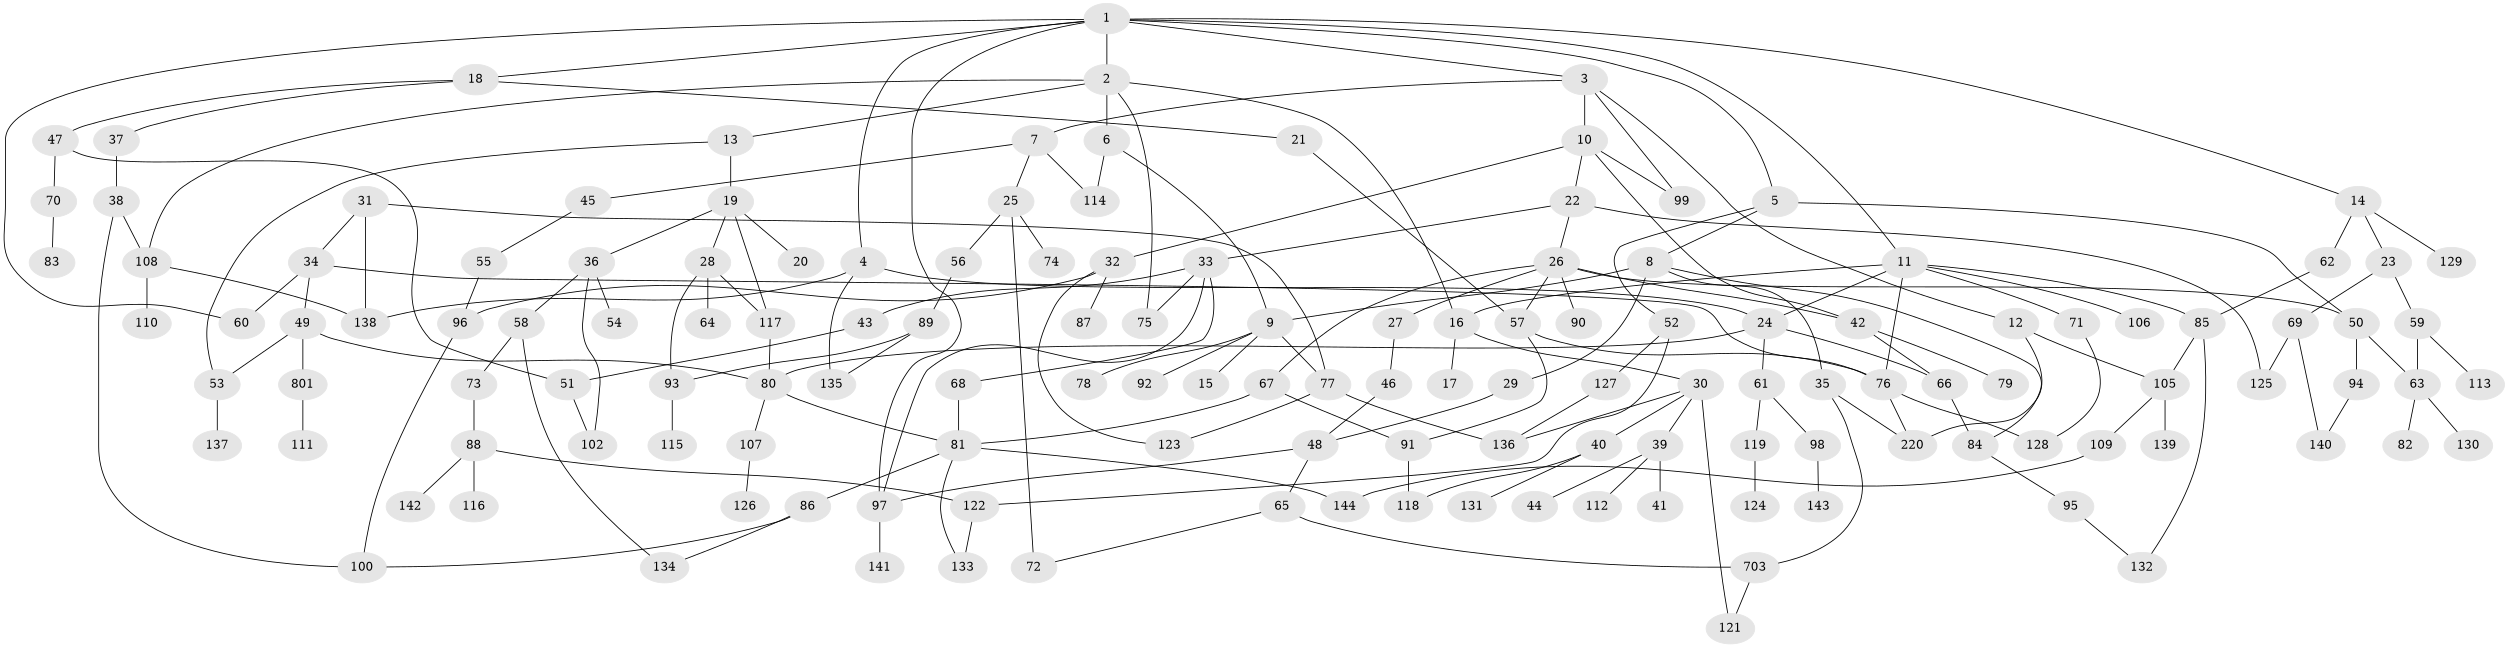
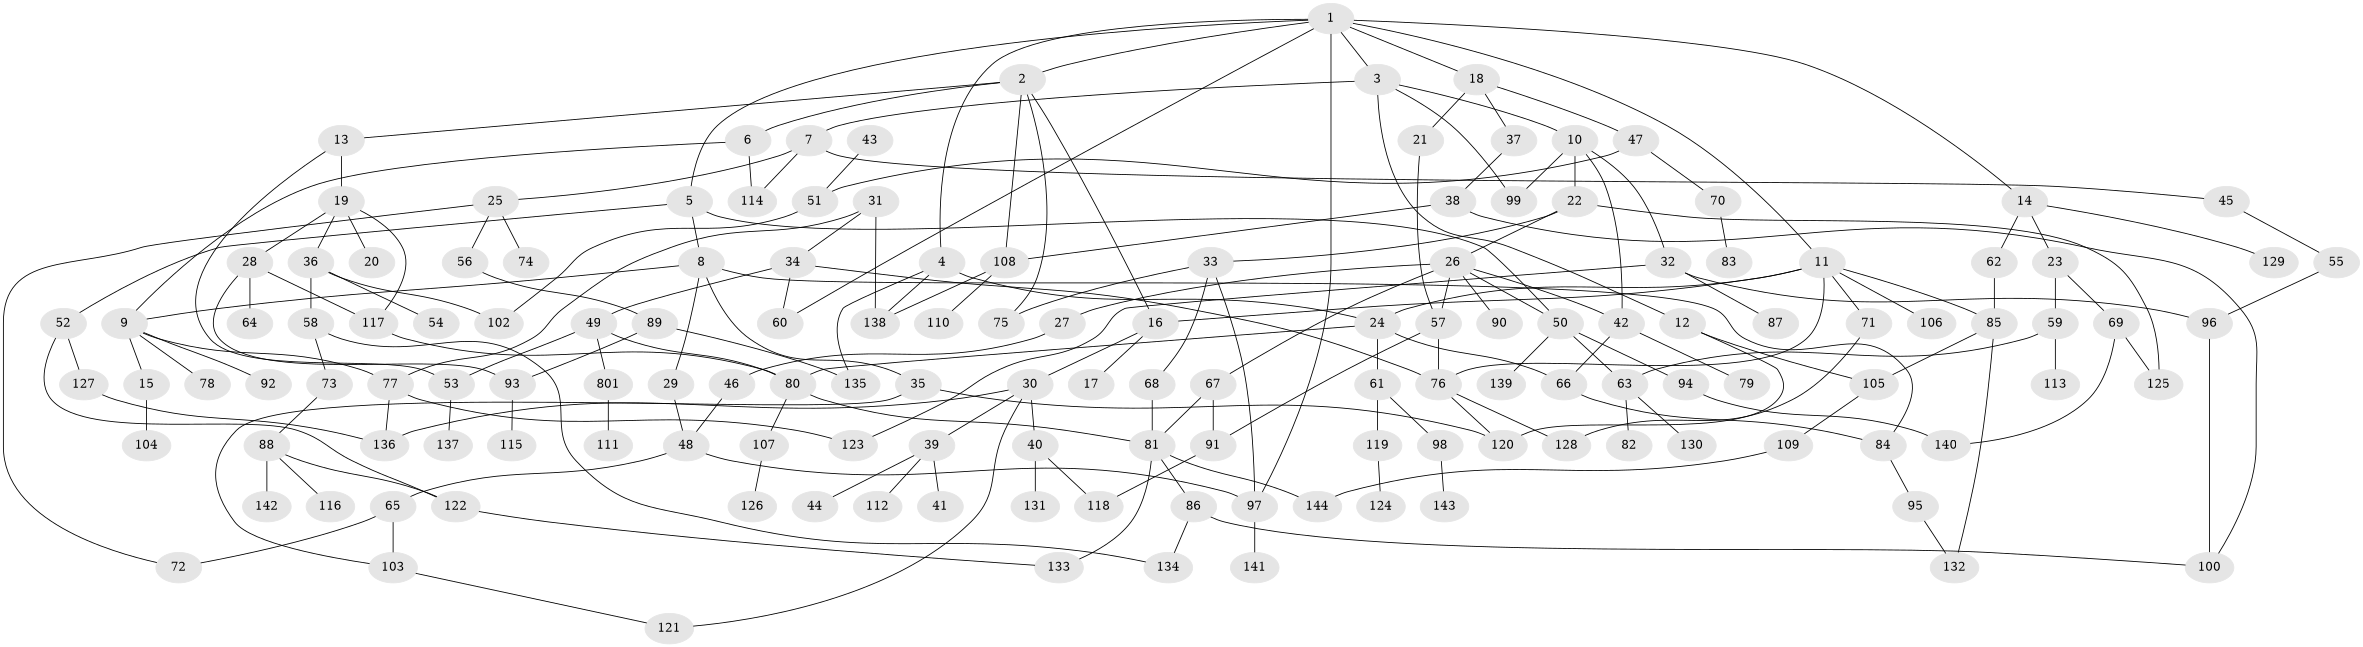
(1033, 288) -> none
(2165, 415) -> (1531, 354)
none -> (147, 446)
(1913, 446) -> (1503, 446)
(1755, 568) -> (393, 568)
